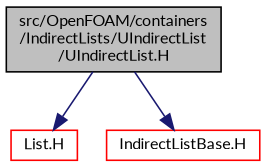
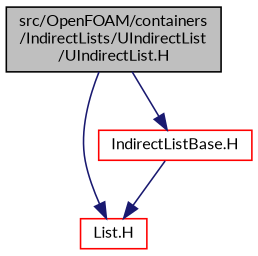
none -> (149, 183)
